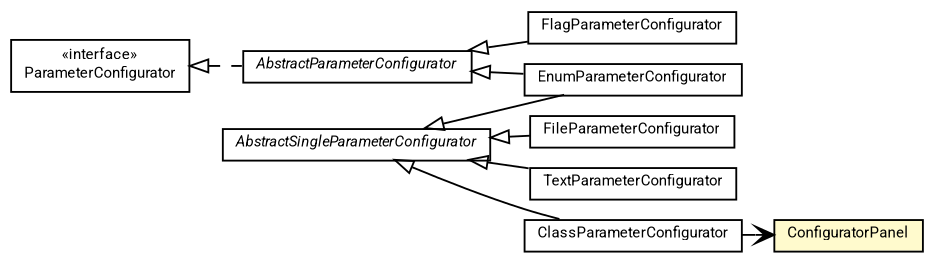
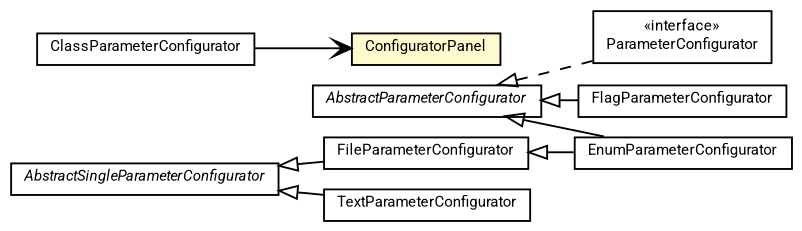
(225, 66) -> (555, 71)
(504, 109) -> (561, 152)
(485, 196) -> none
